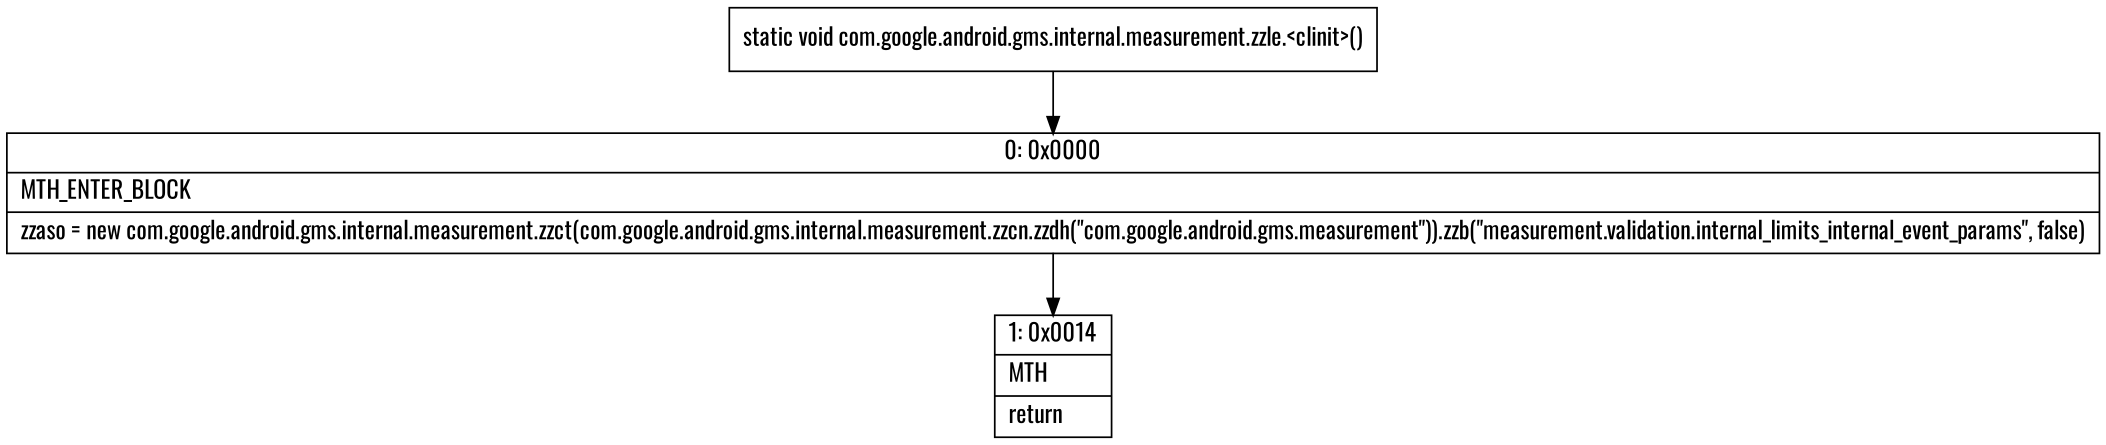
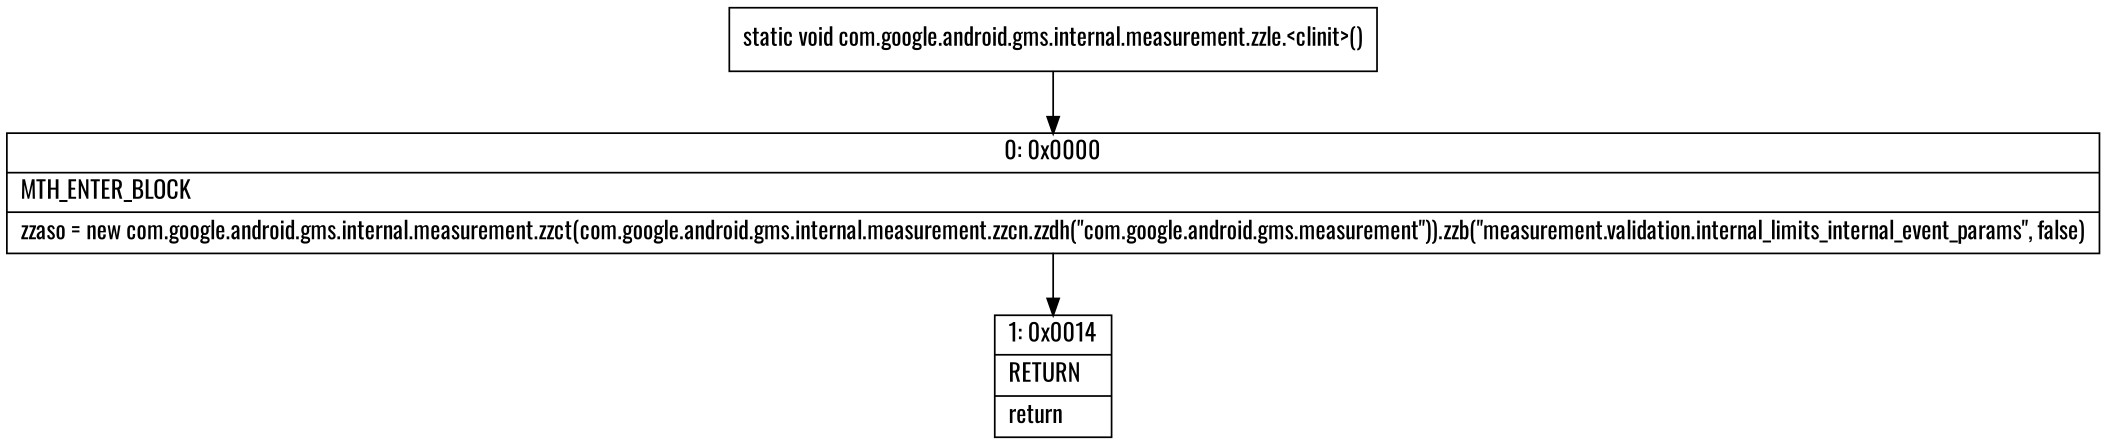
(1028, 375) -> (1045, 375)
